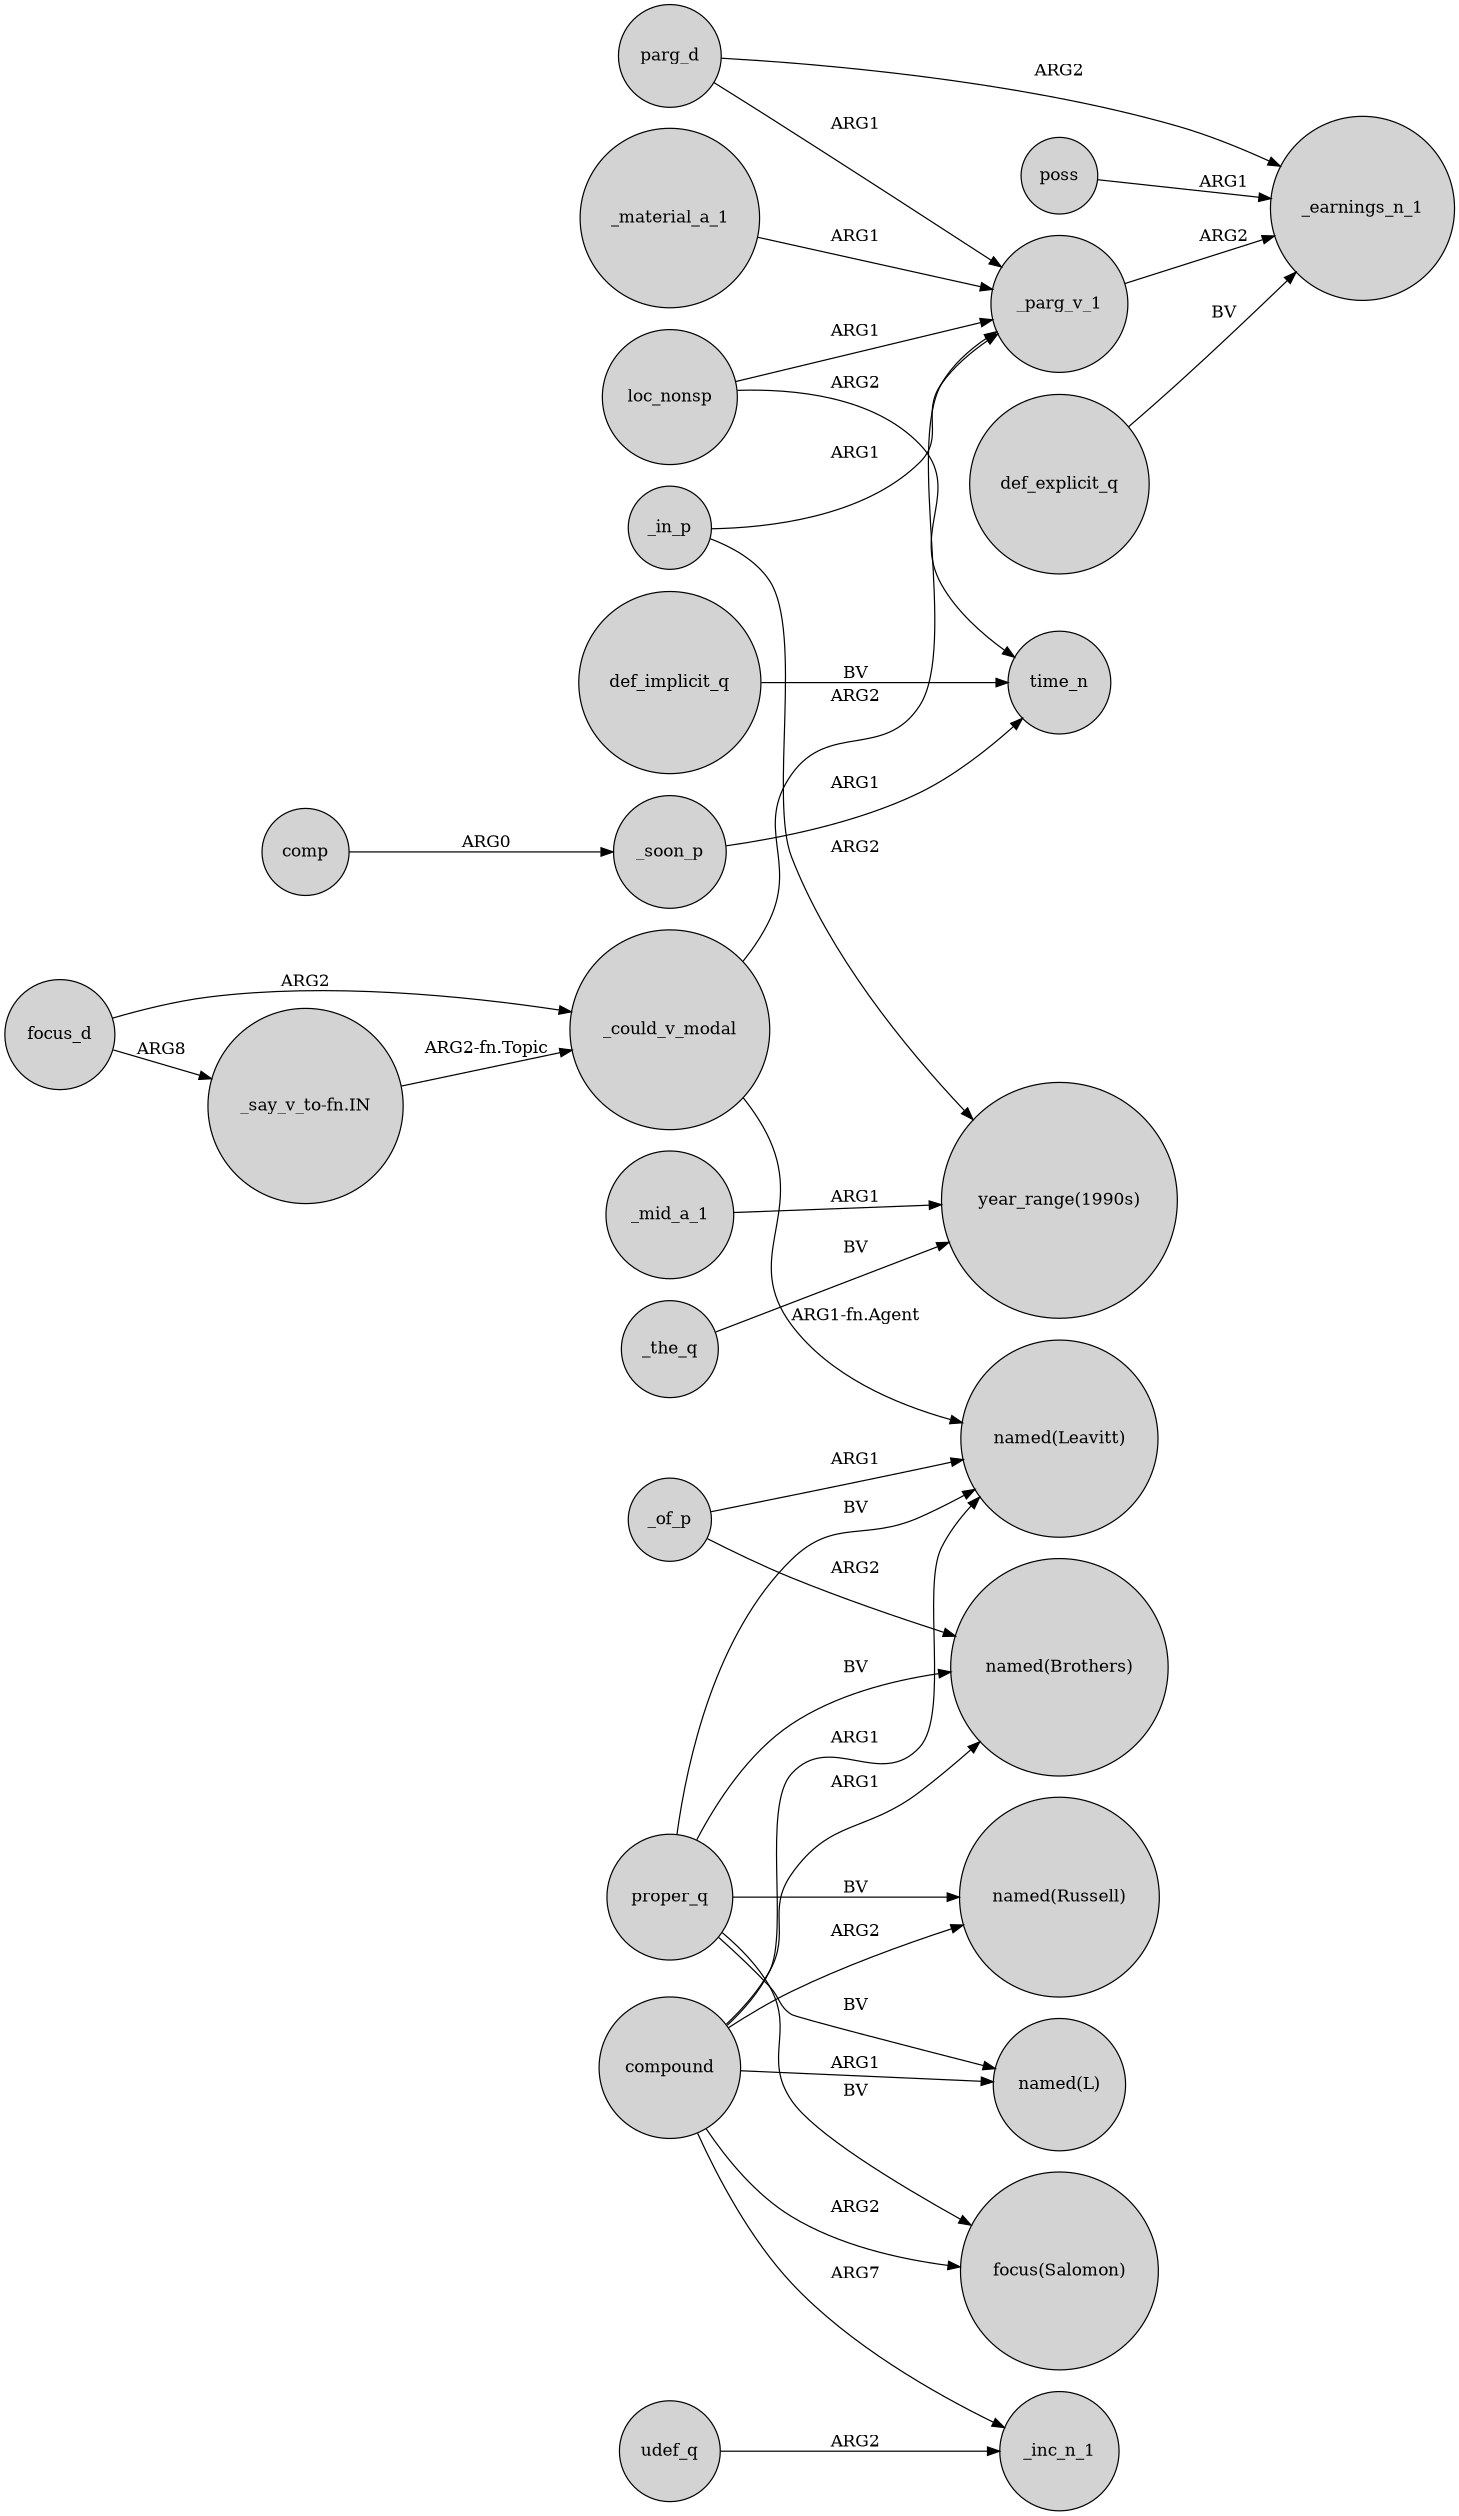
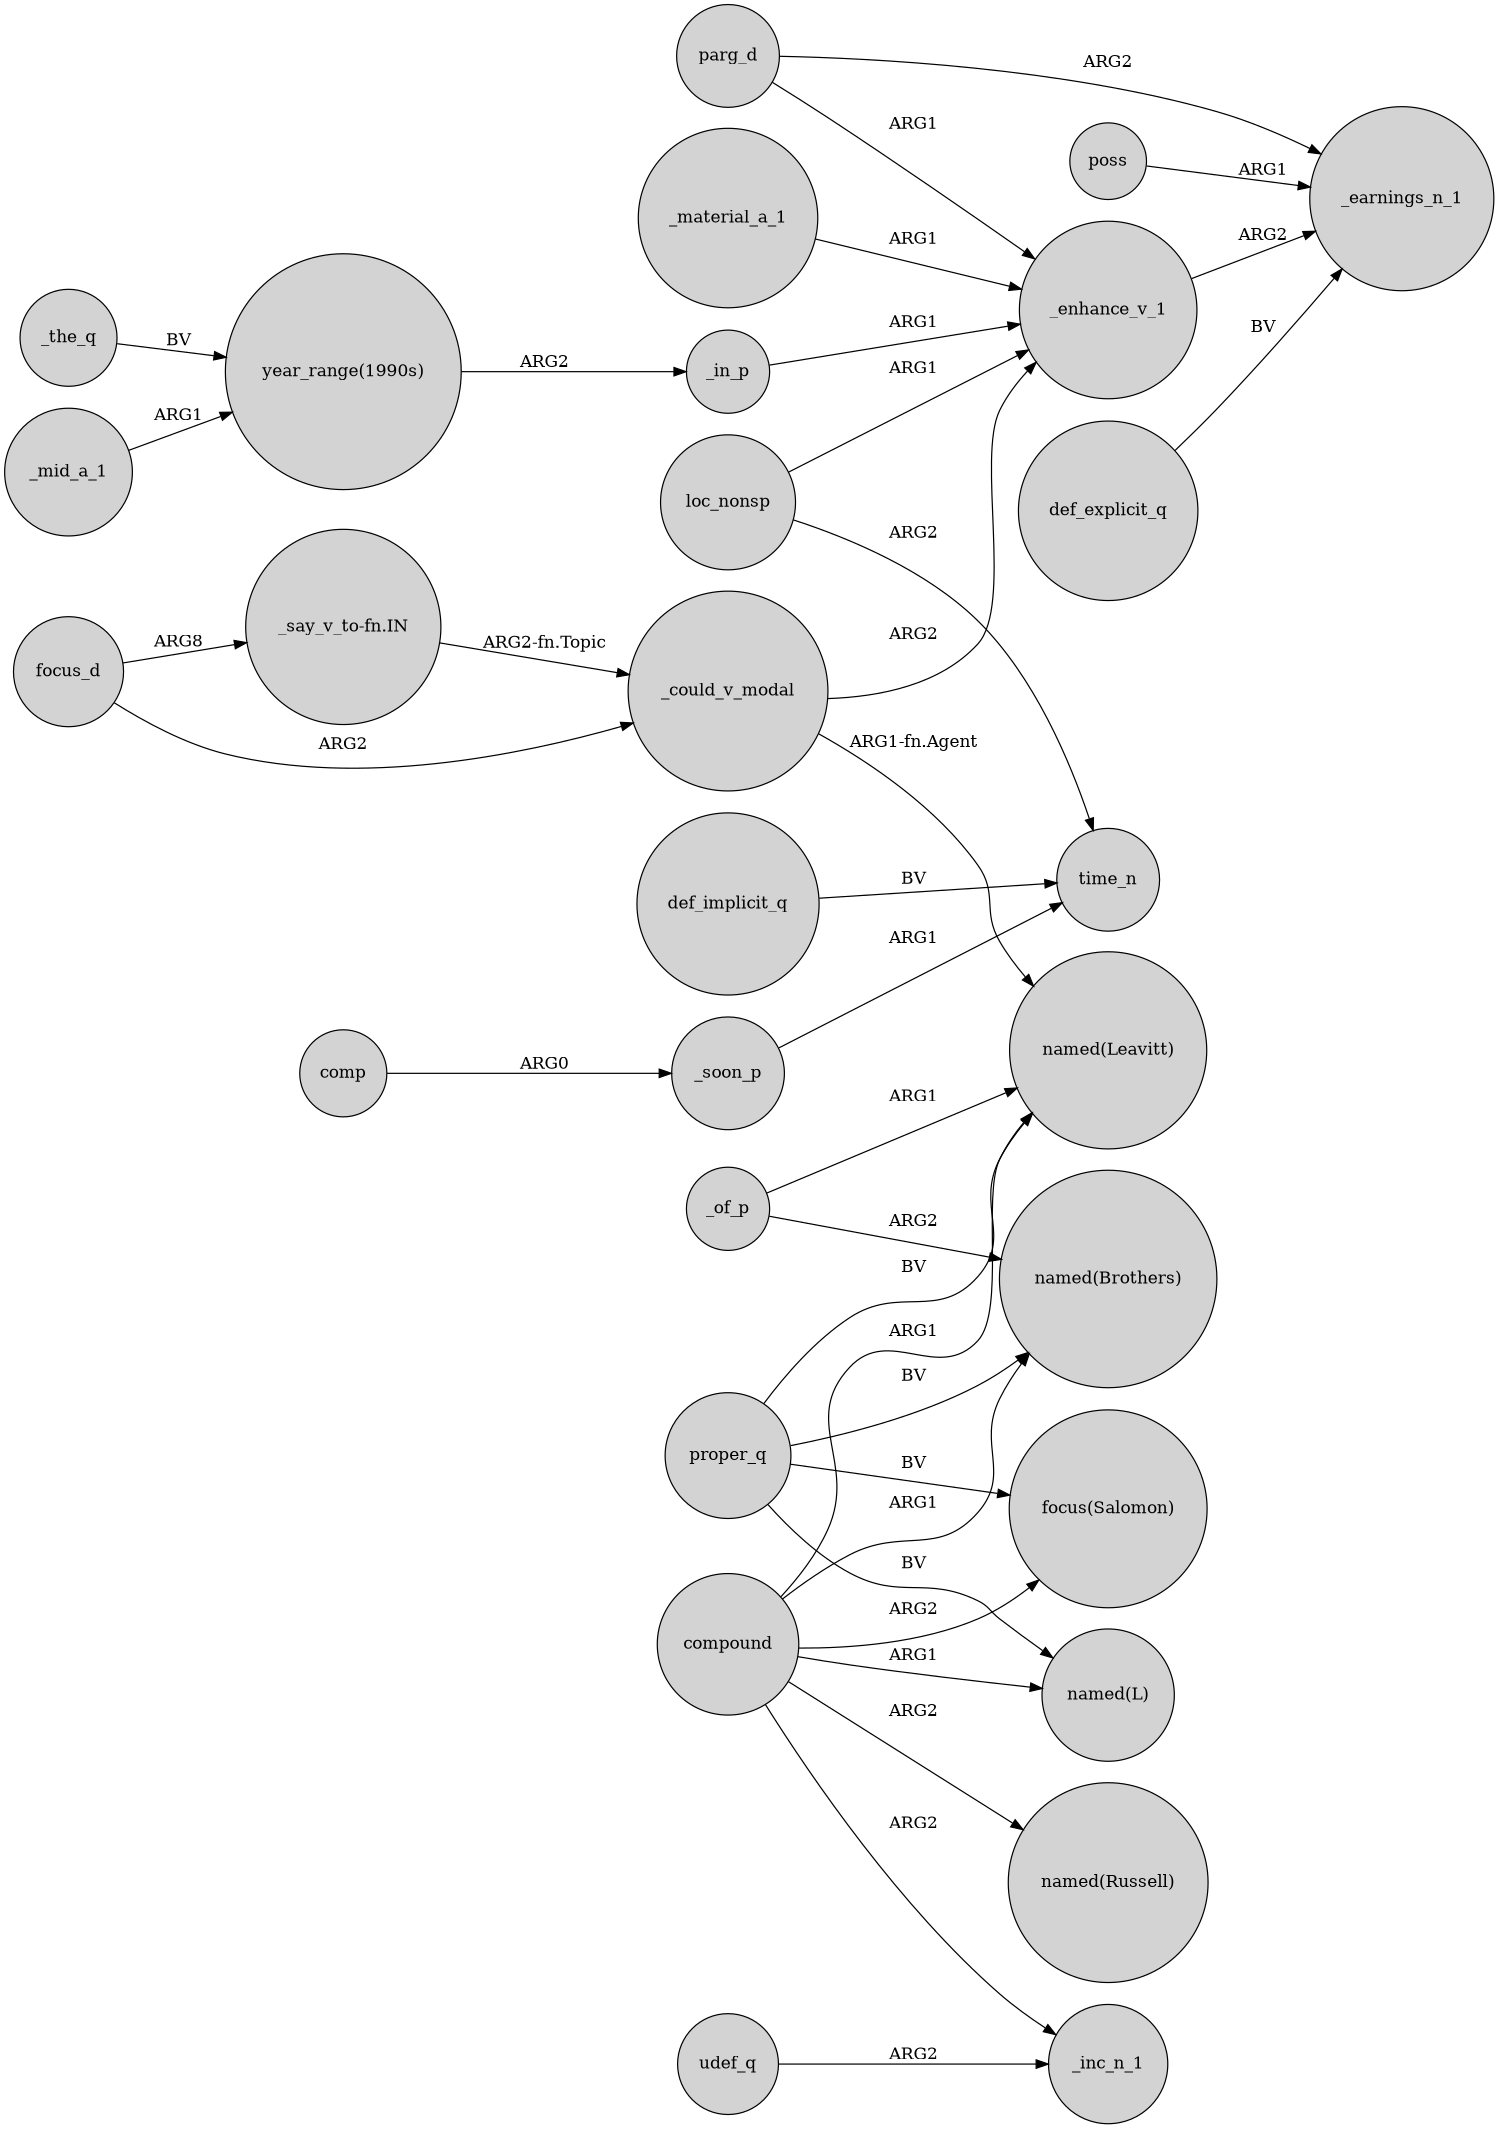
(1059, 304) -> (1108, 310)
(785, 819) -> (568, 372)
(840, 1897) -> none
(856, 2274) -> (914, 1824)
